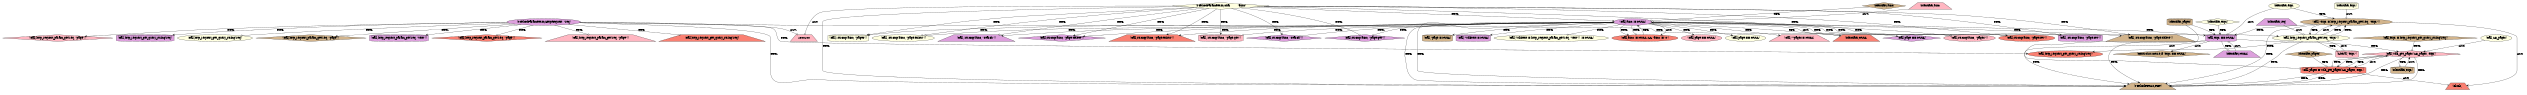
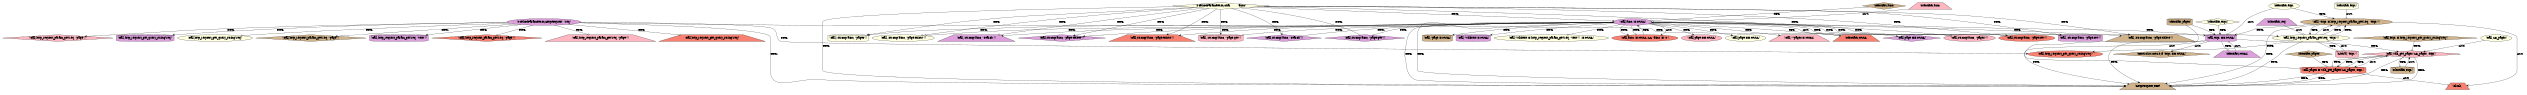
(804, 38) -> none
(2148, 86) -> (2148, 86)
